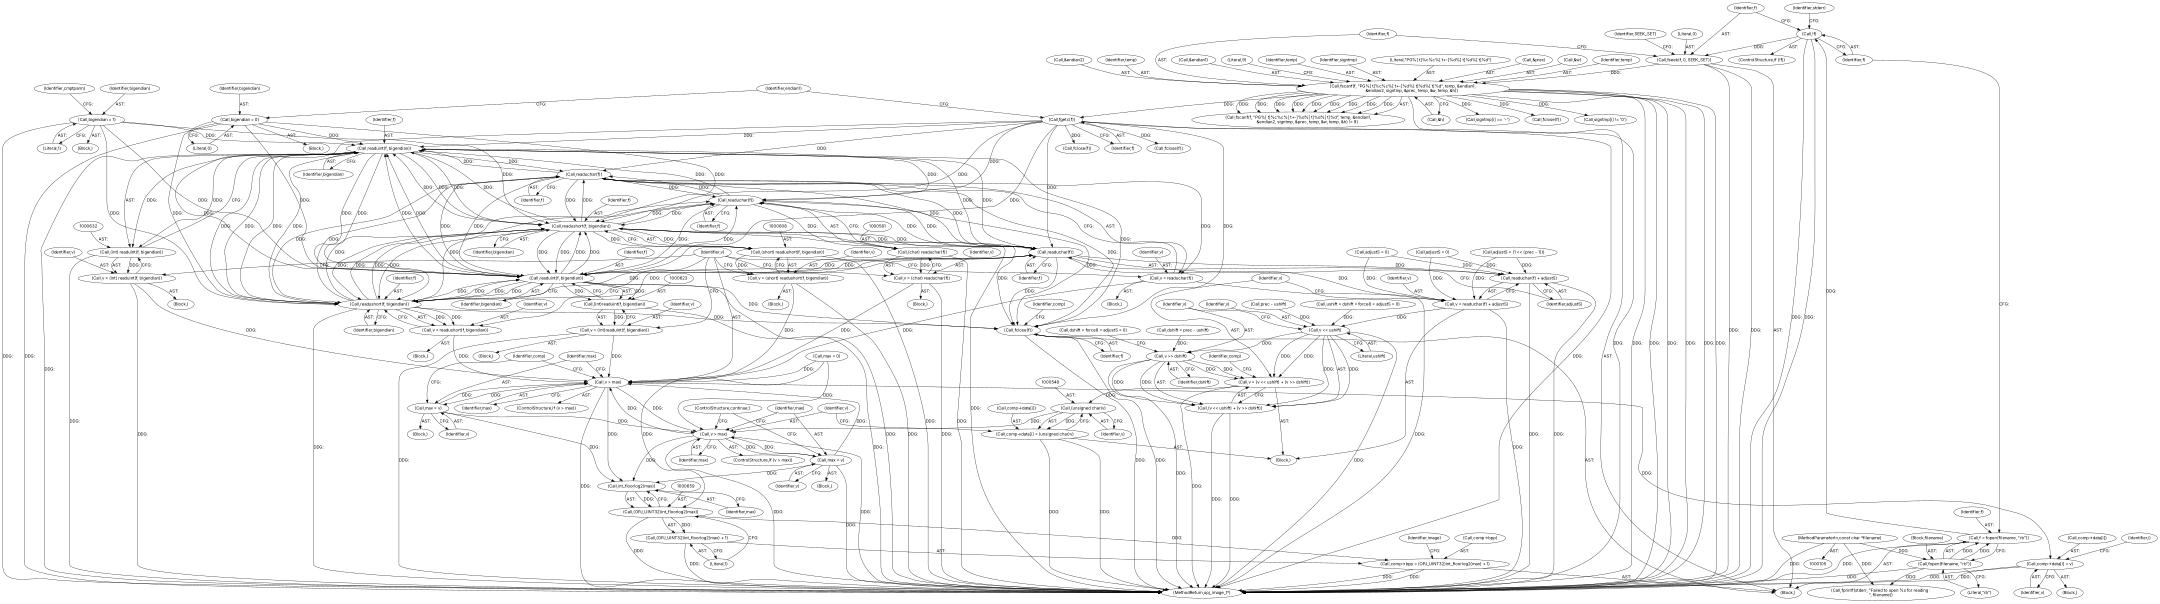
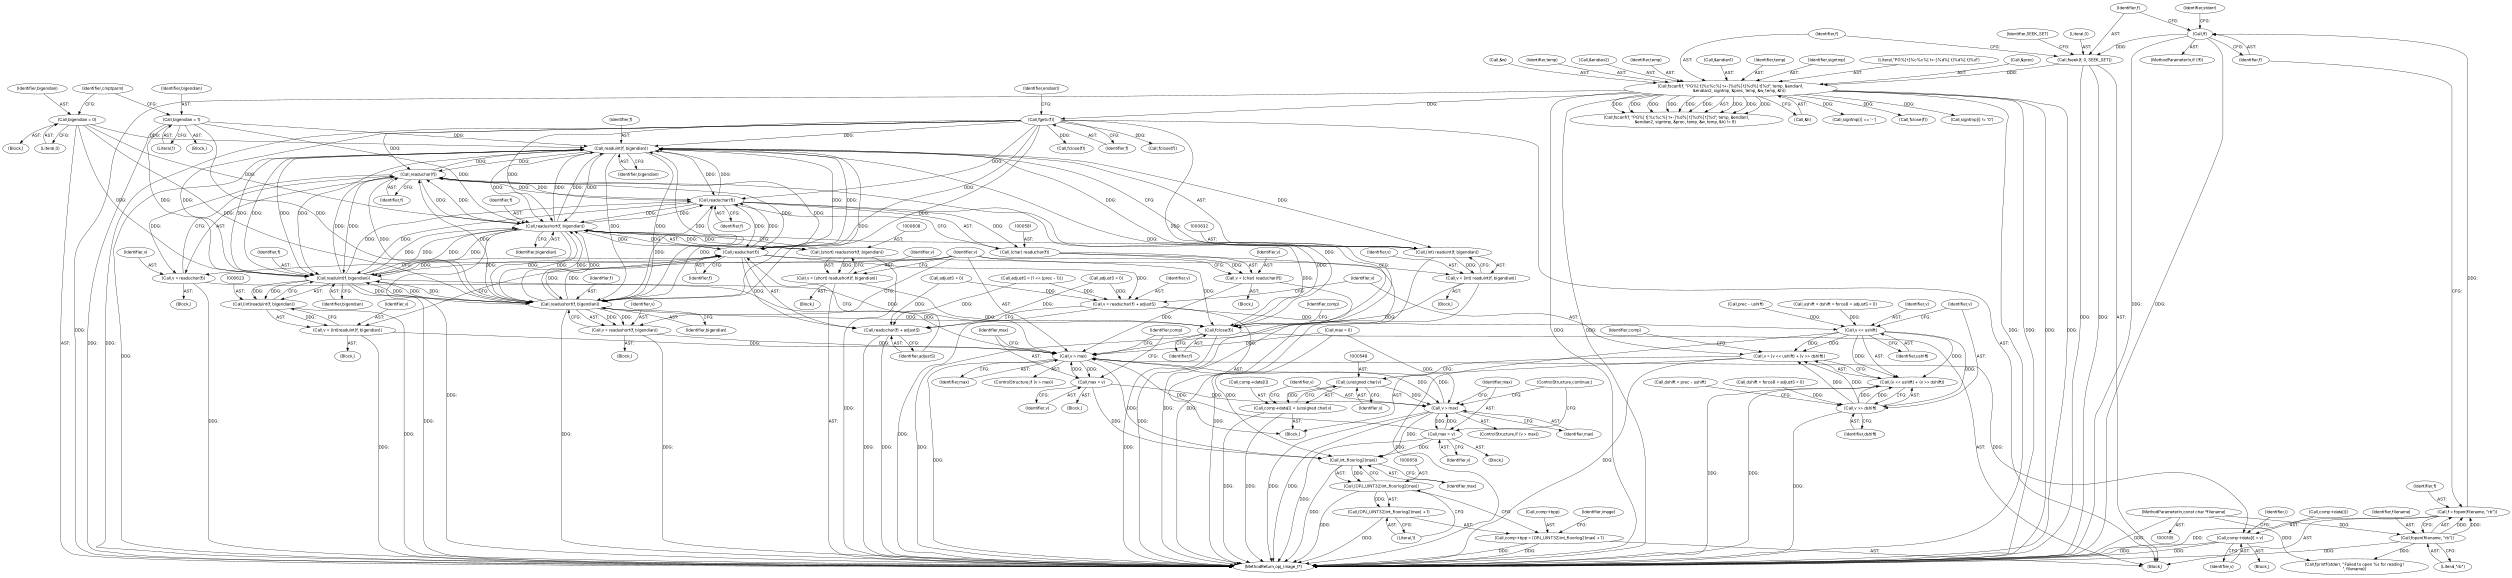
(1237, 60) -> none
(1762, 60) -> (2177, 60)
(513, 103) -> (86, 102)
(932, 267) -> none
(1494, 286) -> none
(1142, 343) -> (1819, 395)
(1183, 343) -> (1787, 395)
(30, 356) -> (66, 343)
(1372, 356) -> (1912, 356)
(661, 390) -> (1217, 387)
(1112, 395) -> (1448, 369)
none -> (1892, 397)
(914, 434) -> (834, 421)
none -> (1308, 510)
(1178, 538) -> (1507, 512)
(1927, 538) -> (2391, 512)
none -> (820, 553)
